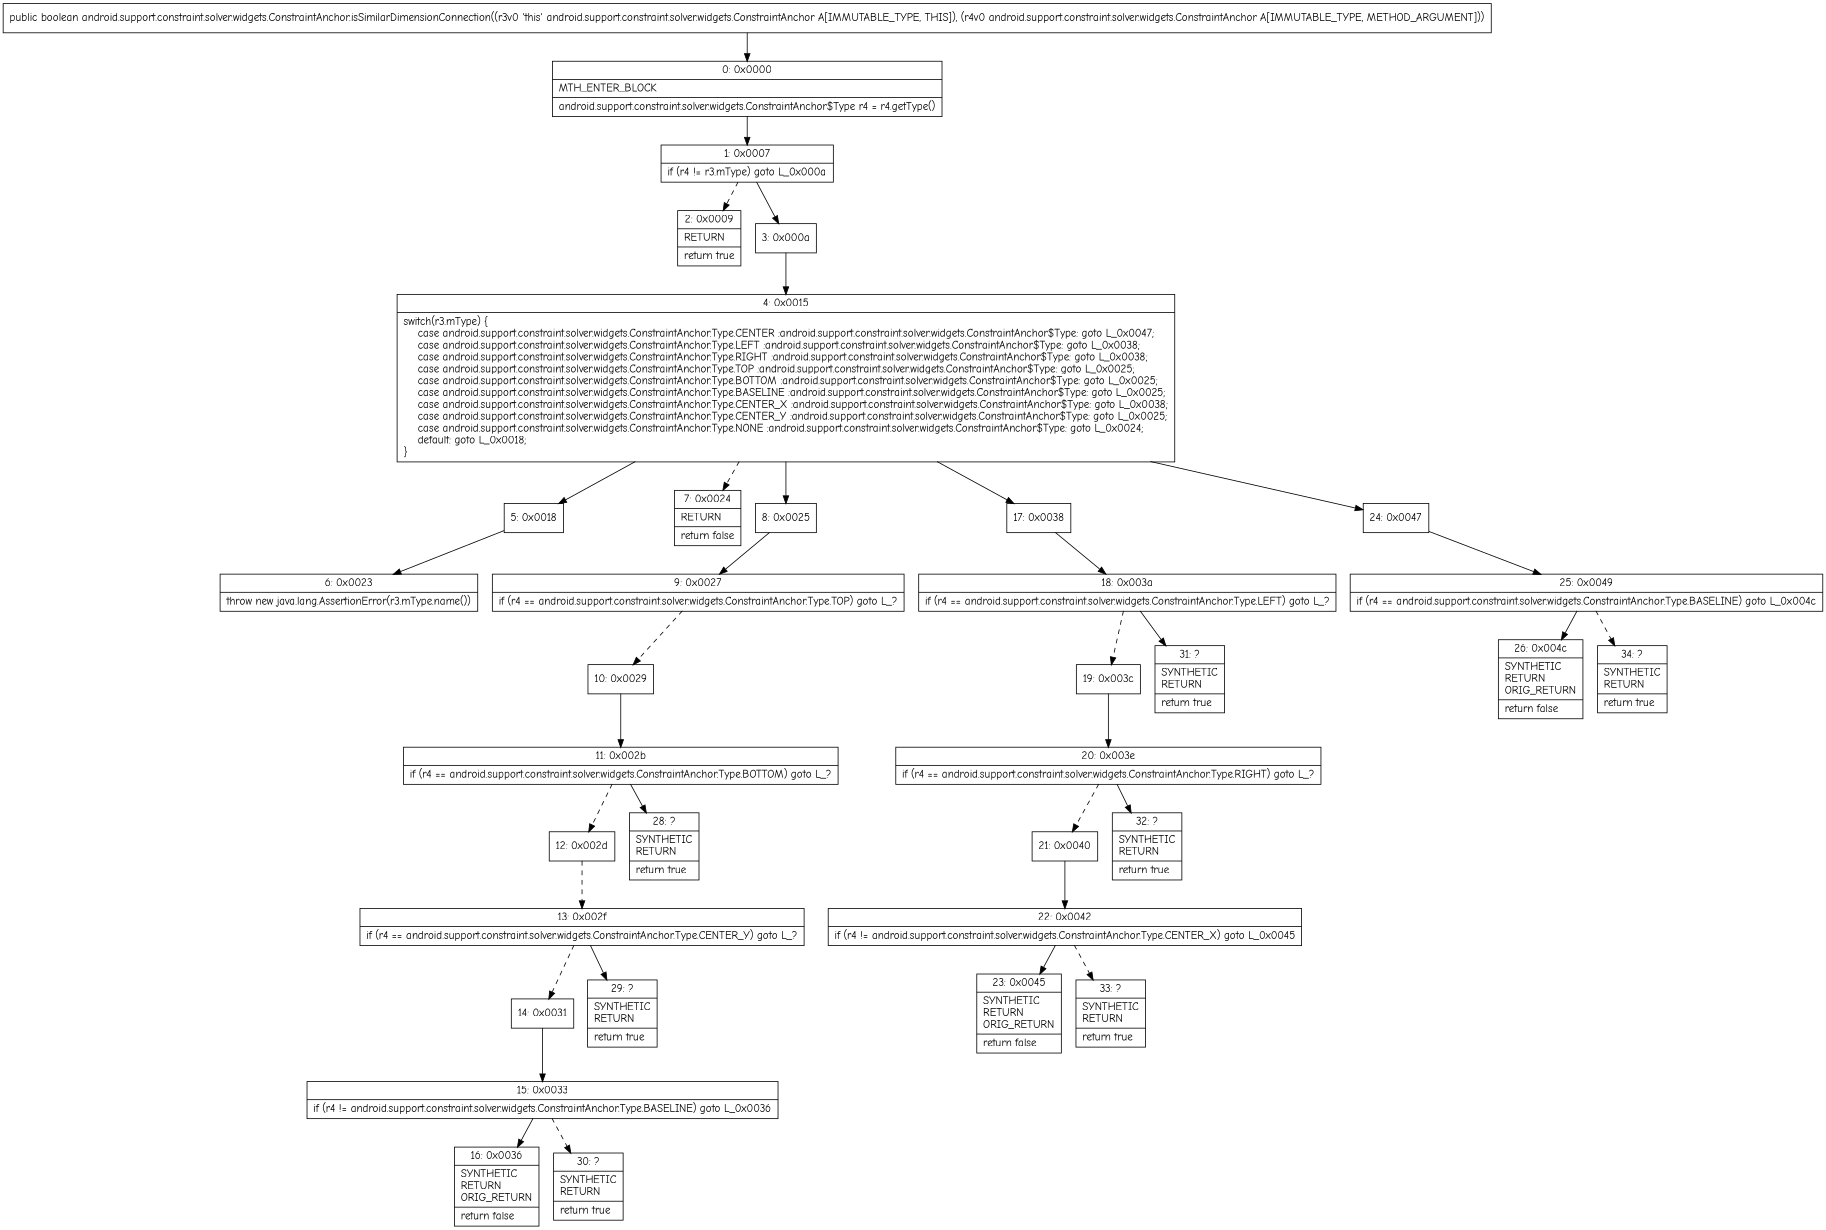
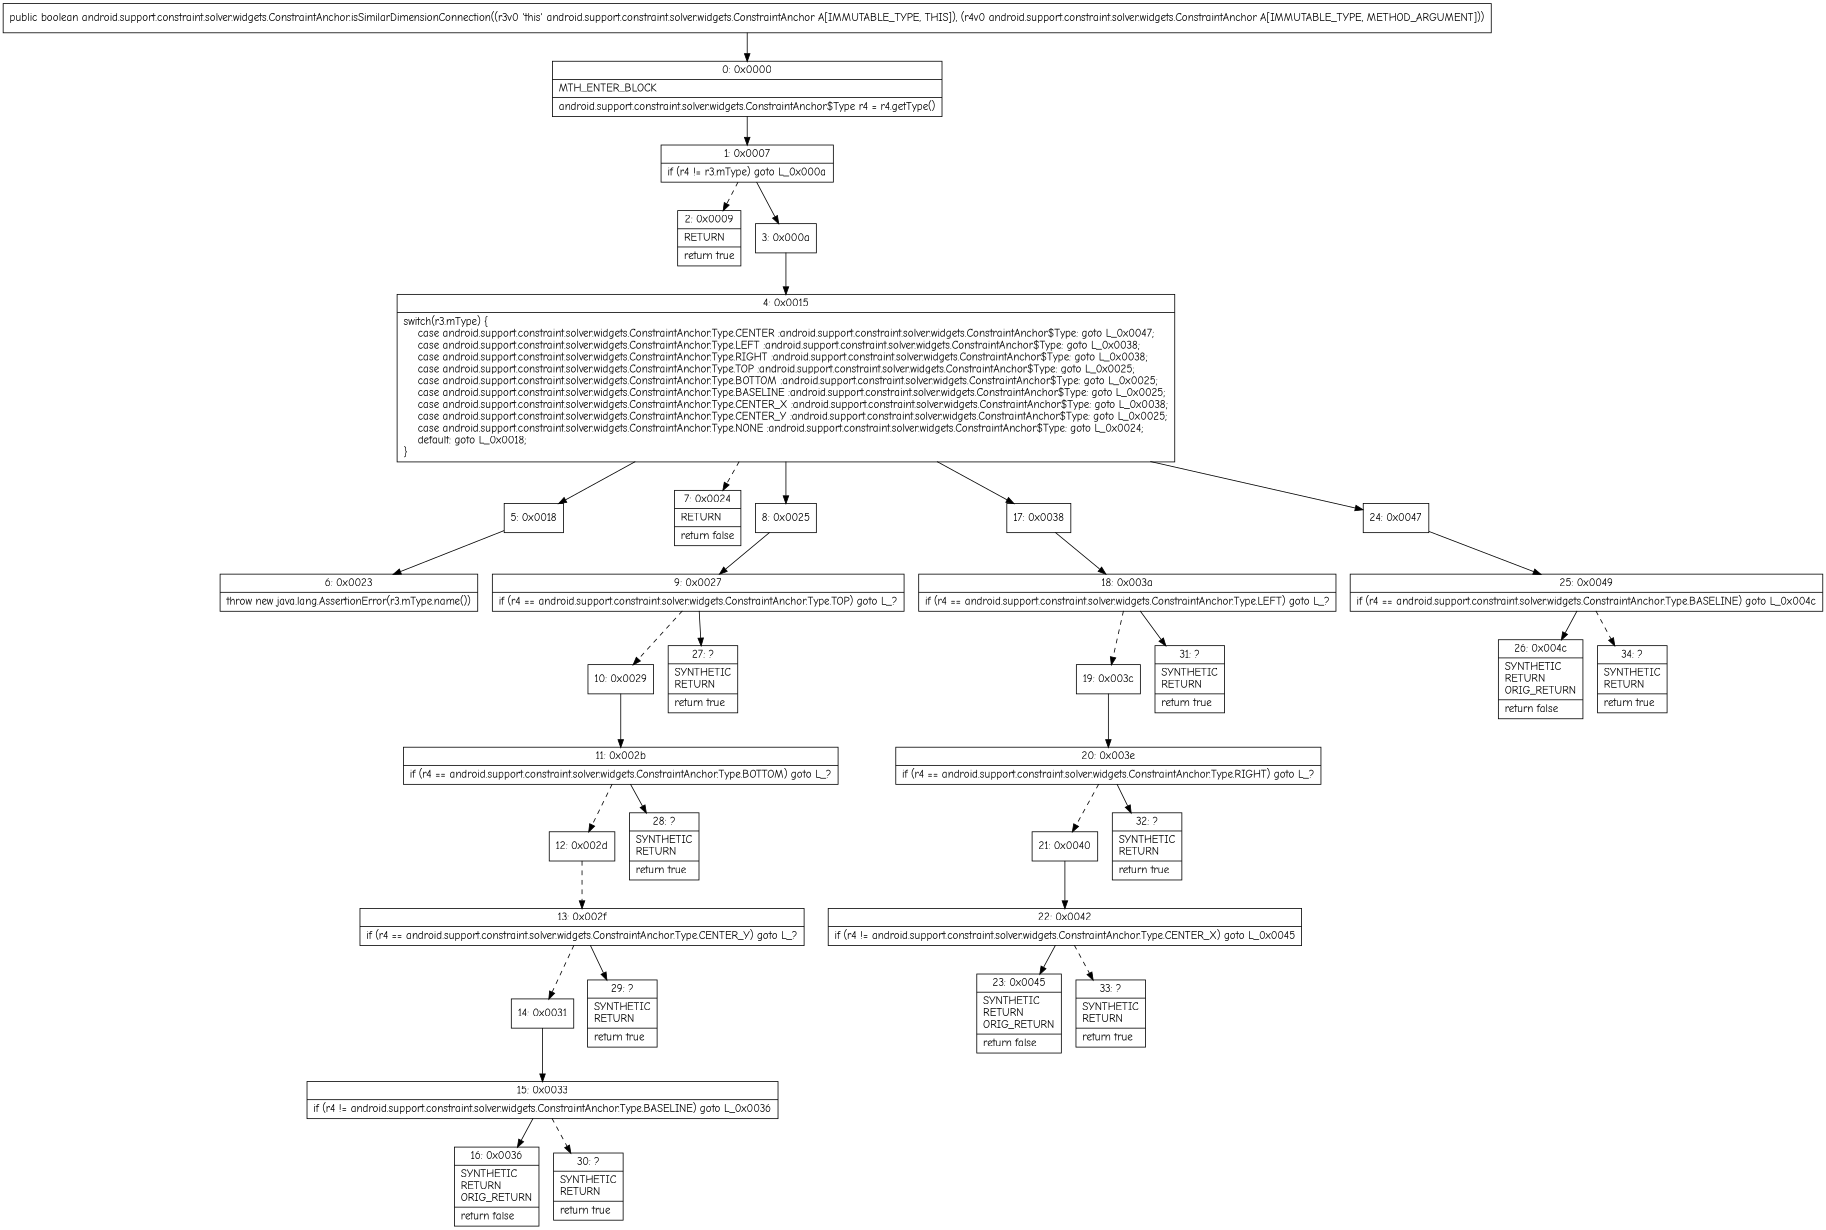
none -> (703, 679)
